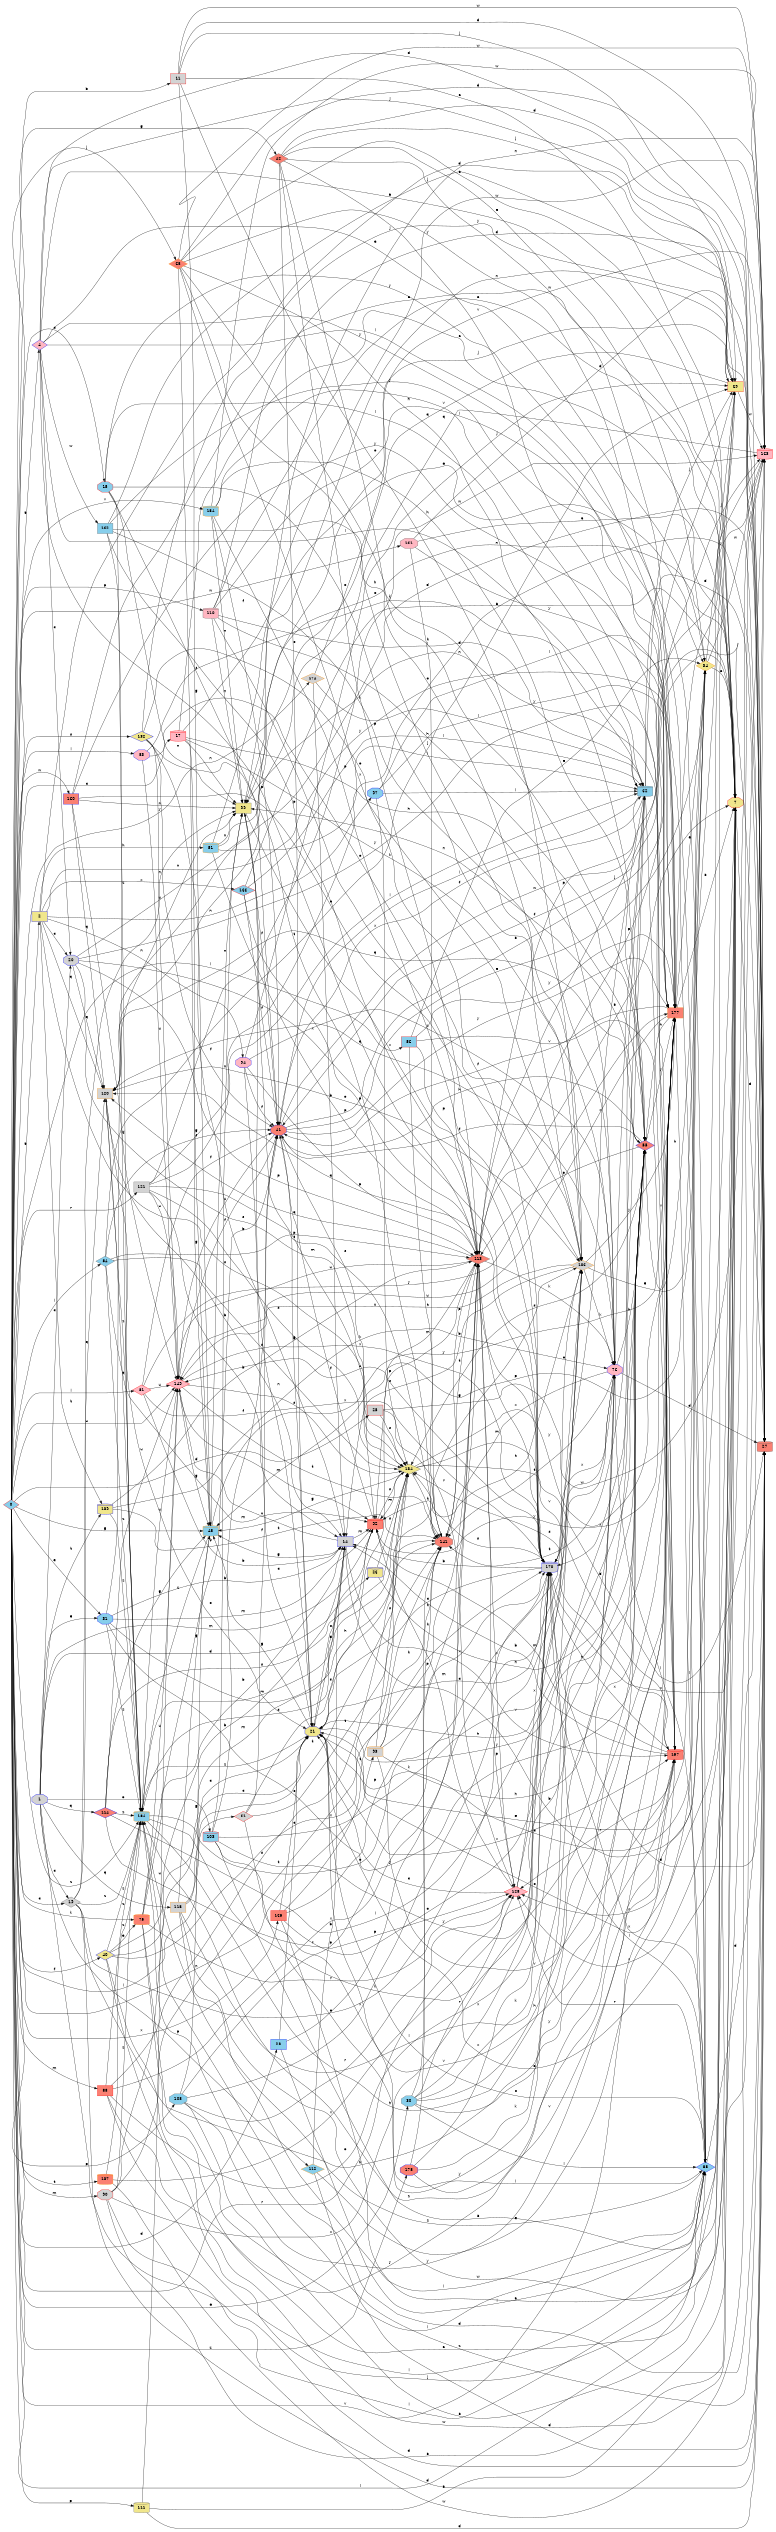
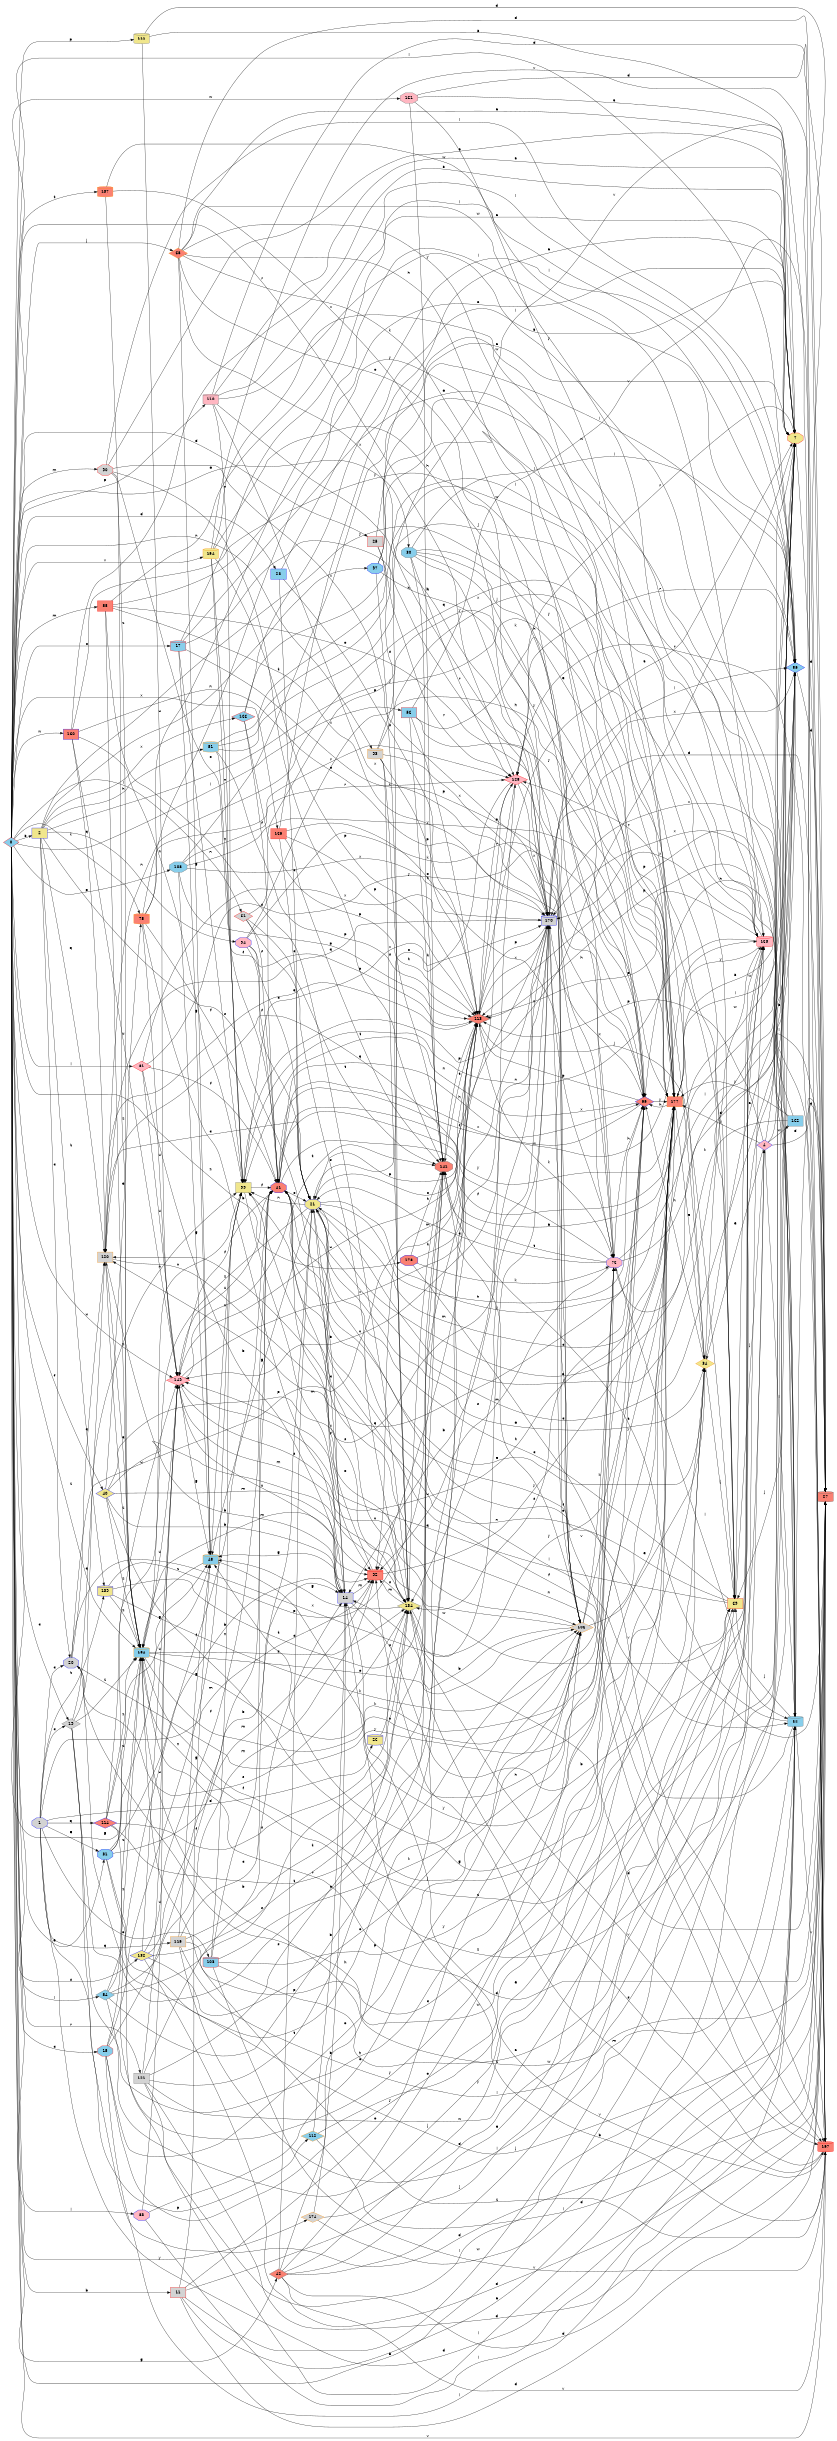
(380, 100) -> (750, 1376)
(211, 511) -> (211, 554)
(178, 736) -> (178, 646)
